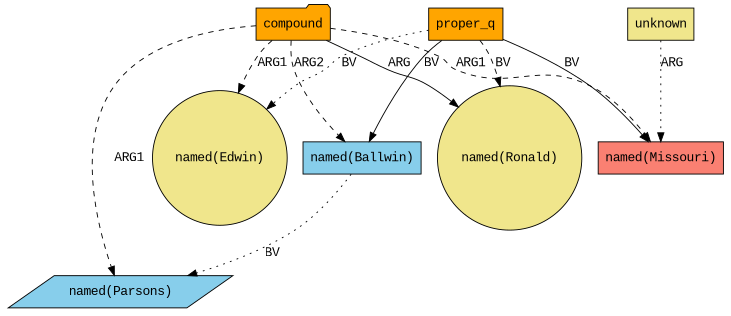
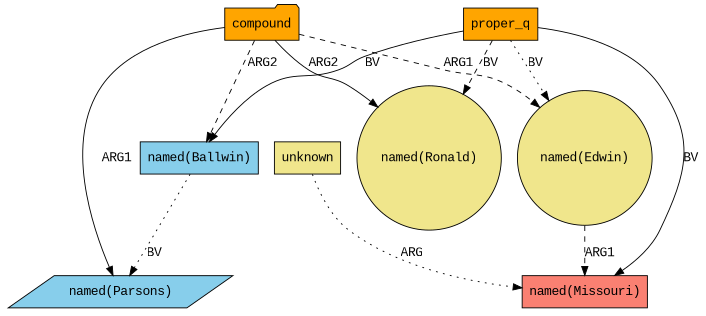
(399, 63) -> (324, 63)
(484, 77) -> (585, 246)
(107, 98) -> (91, 108)
